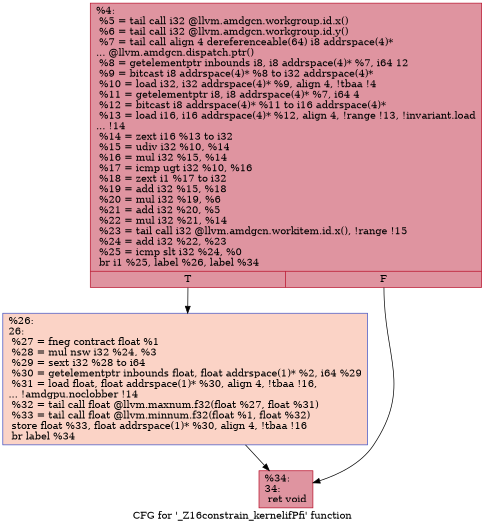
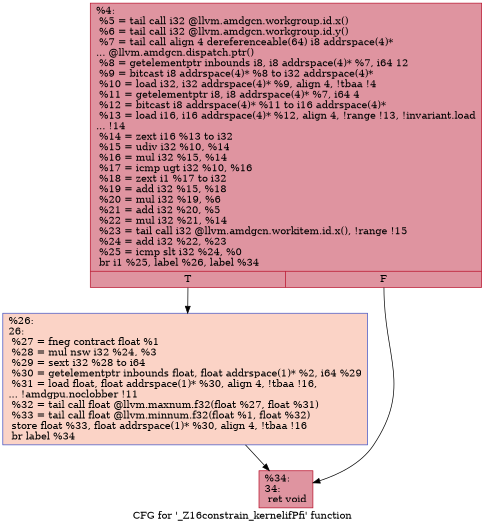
(74, 394) -> (74, 394)
